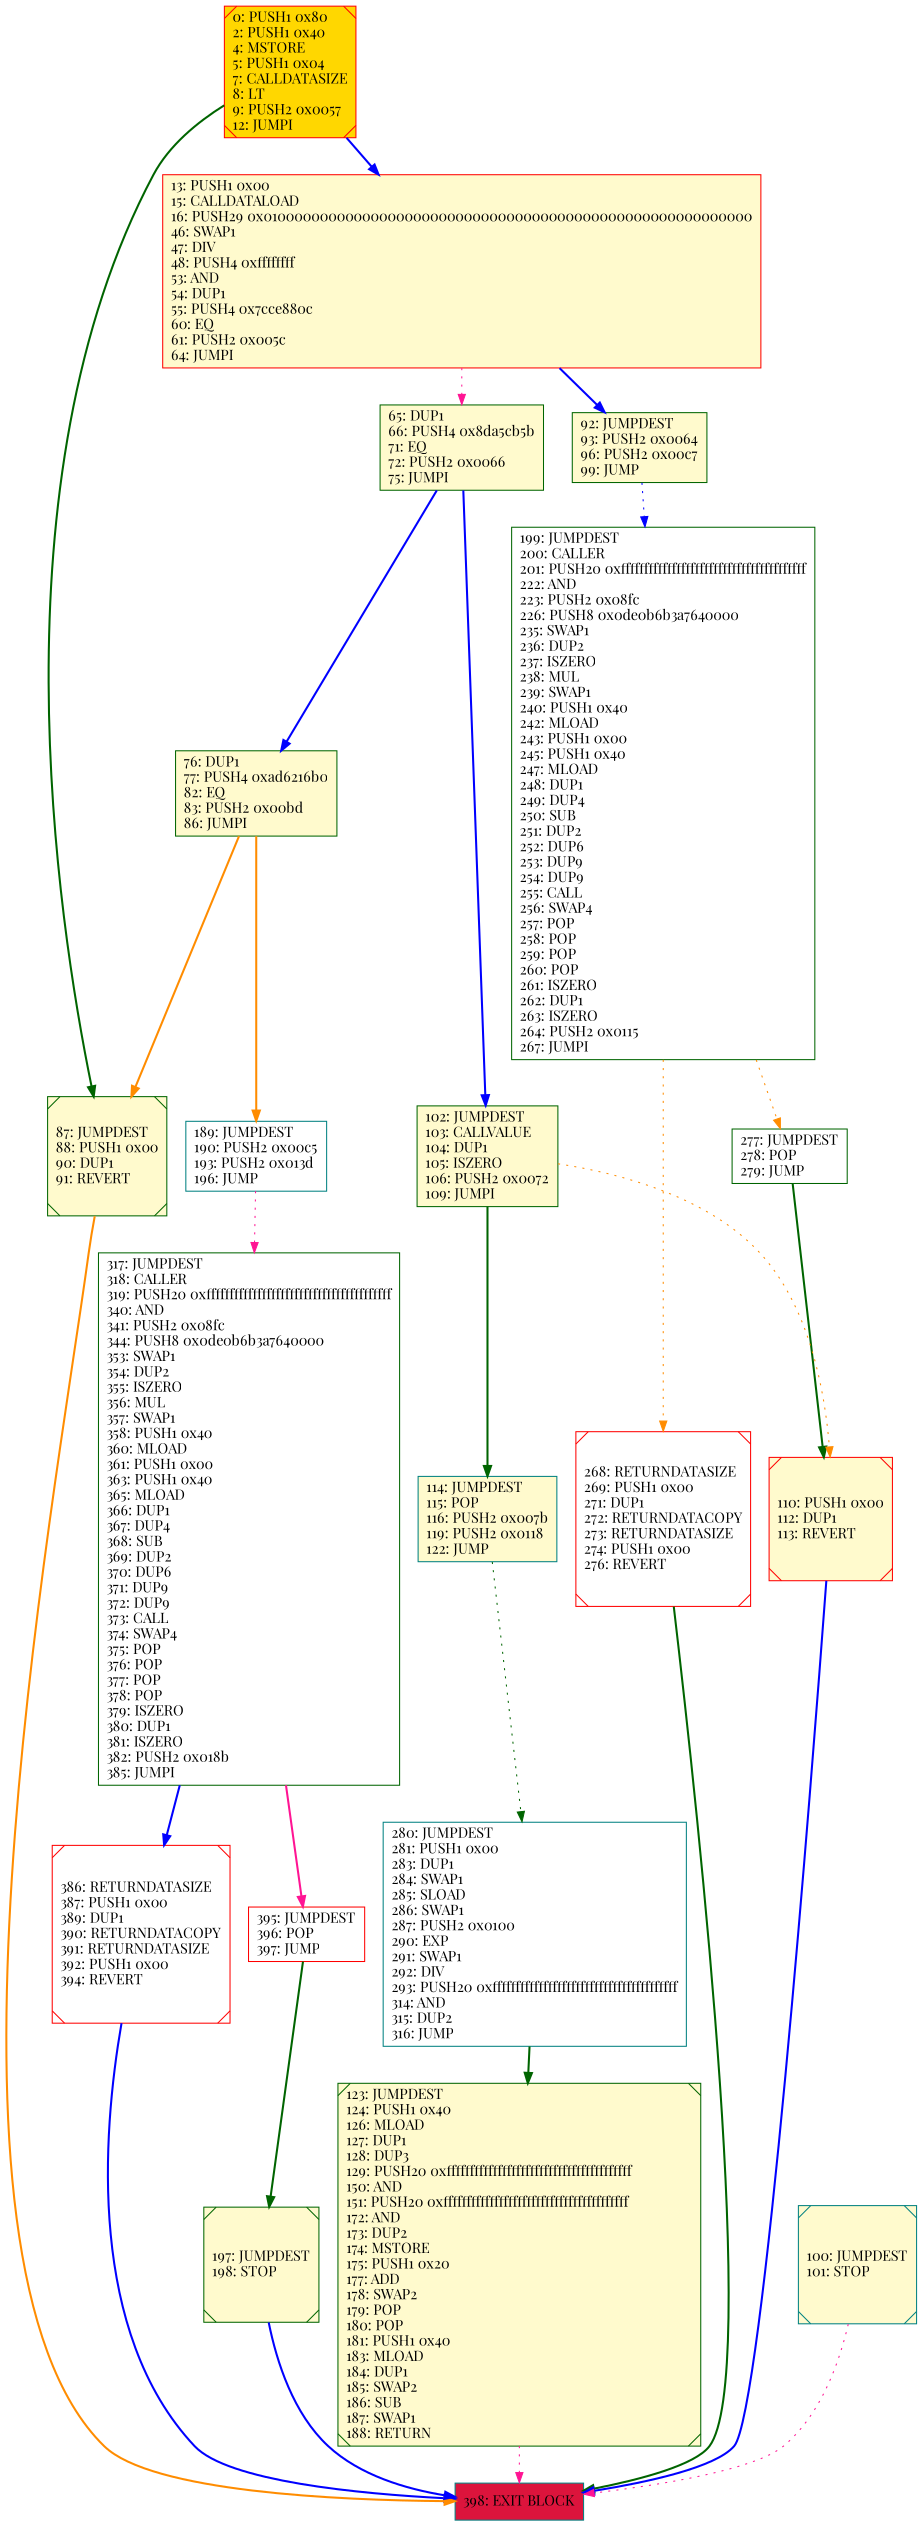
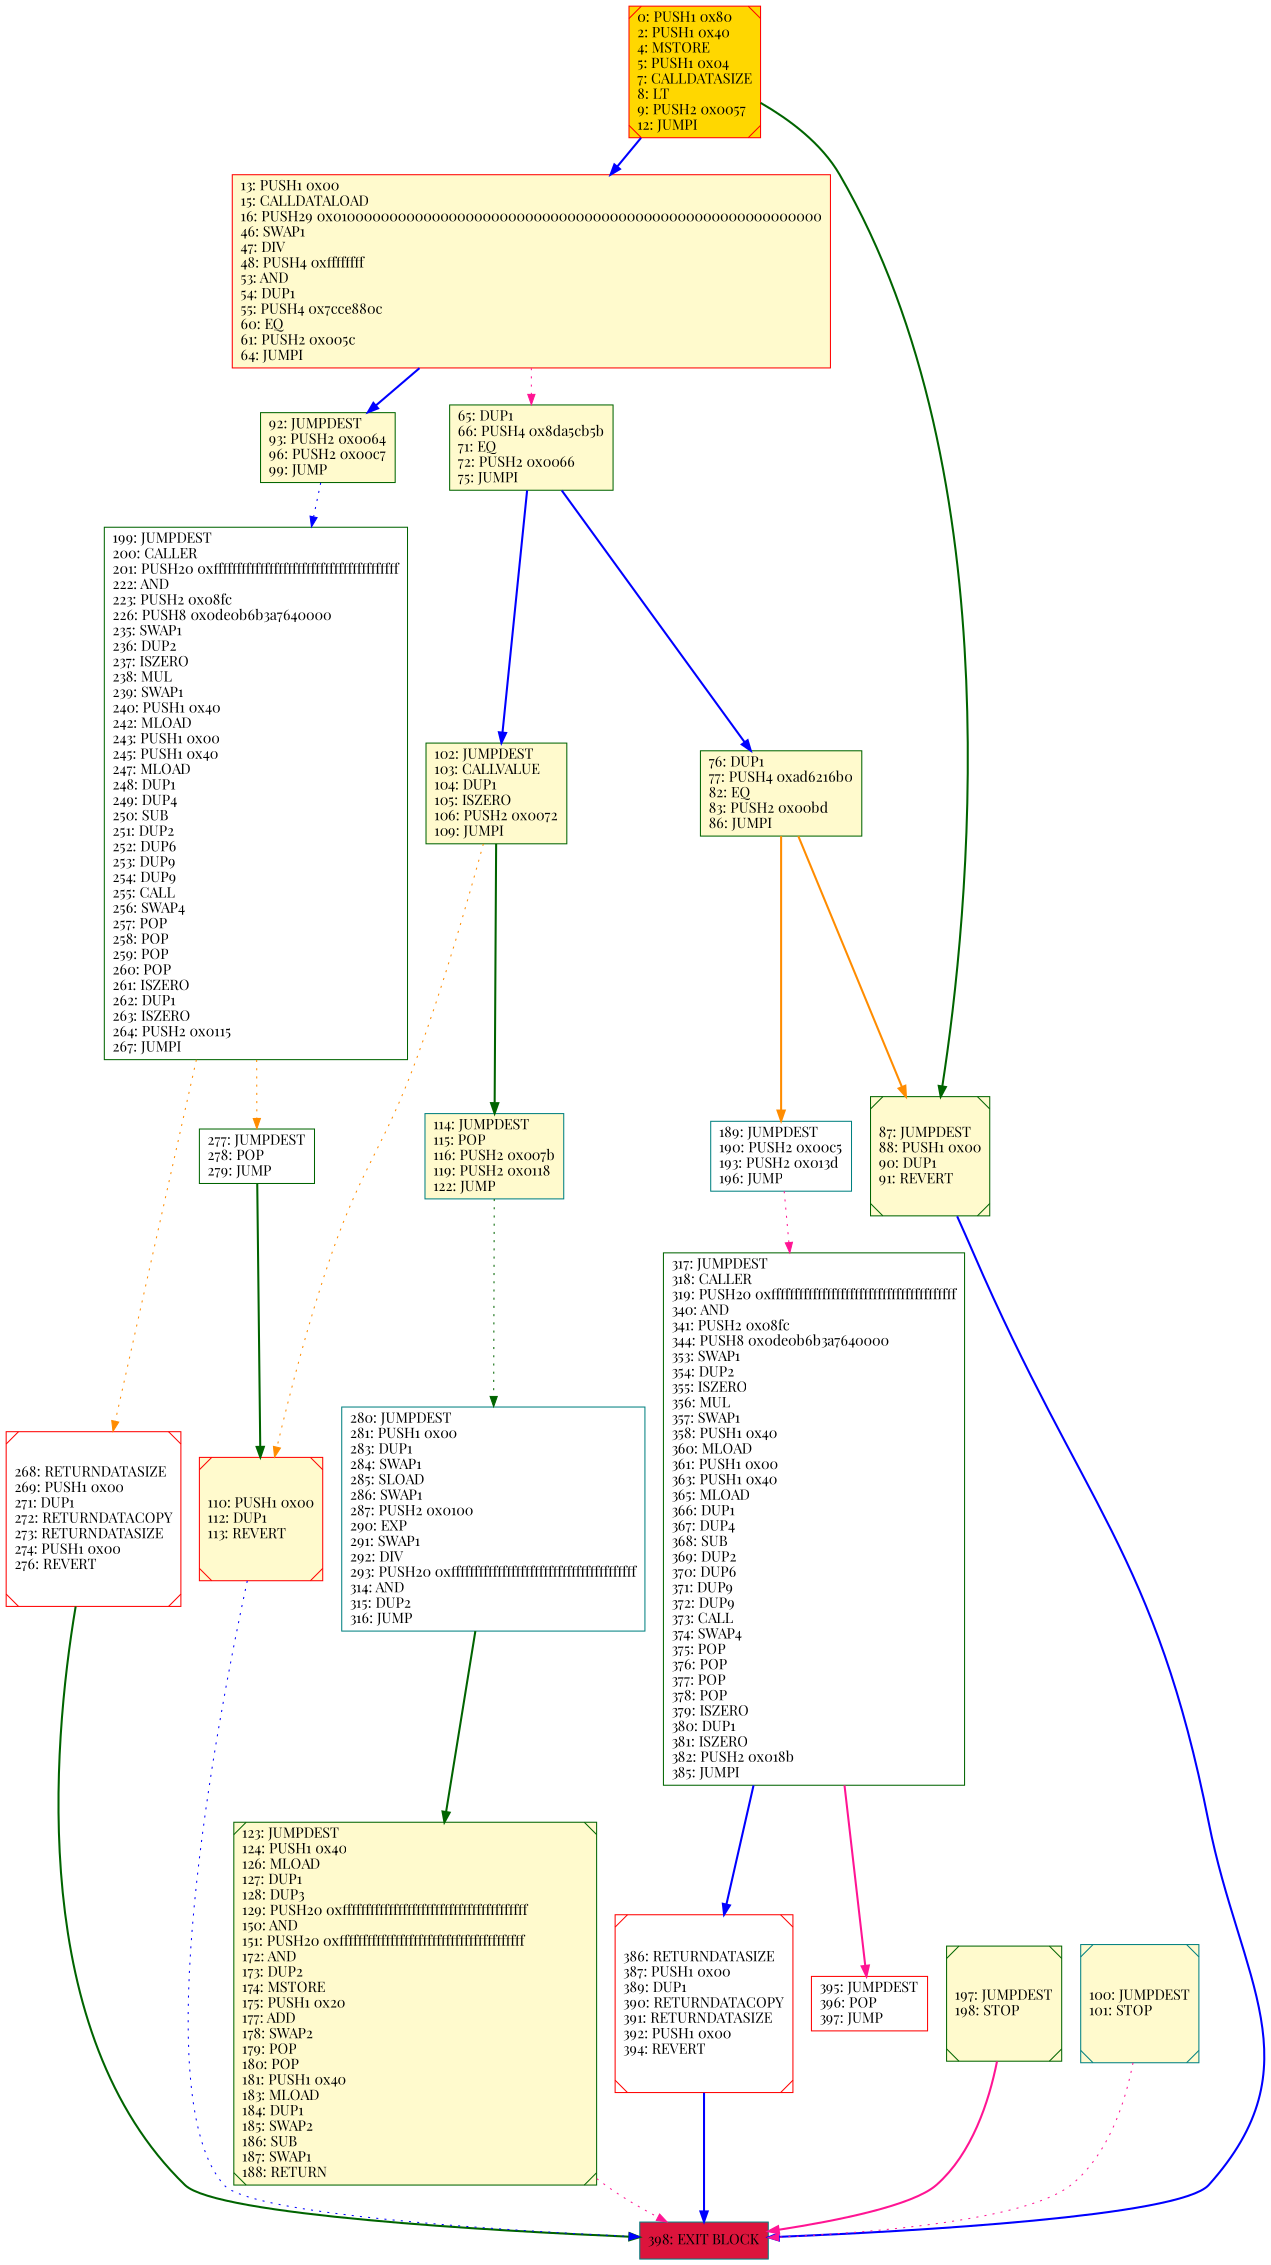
(8, 2013) -> (1229, 1900)
(287, 2079) -> none
(784, 2089) -> (193, 2089)
(324, 2442) -> (926, 2192)
